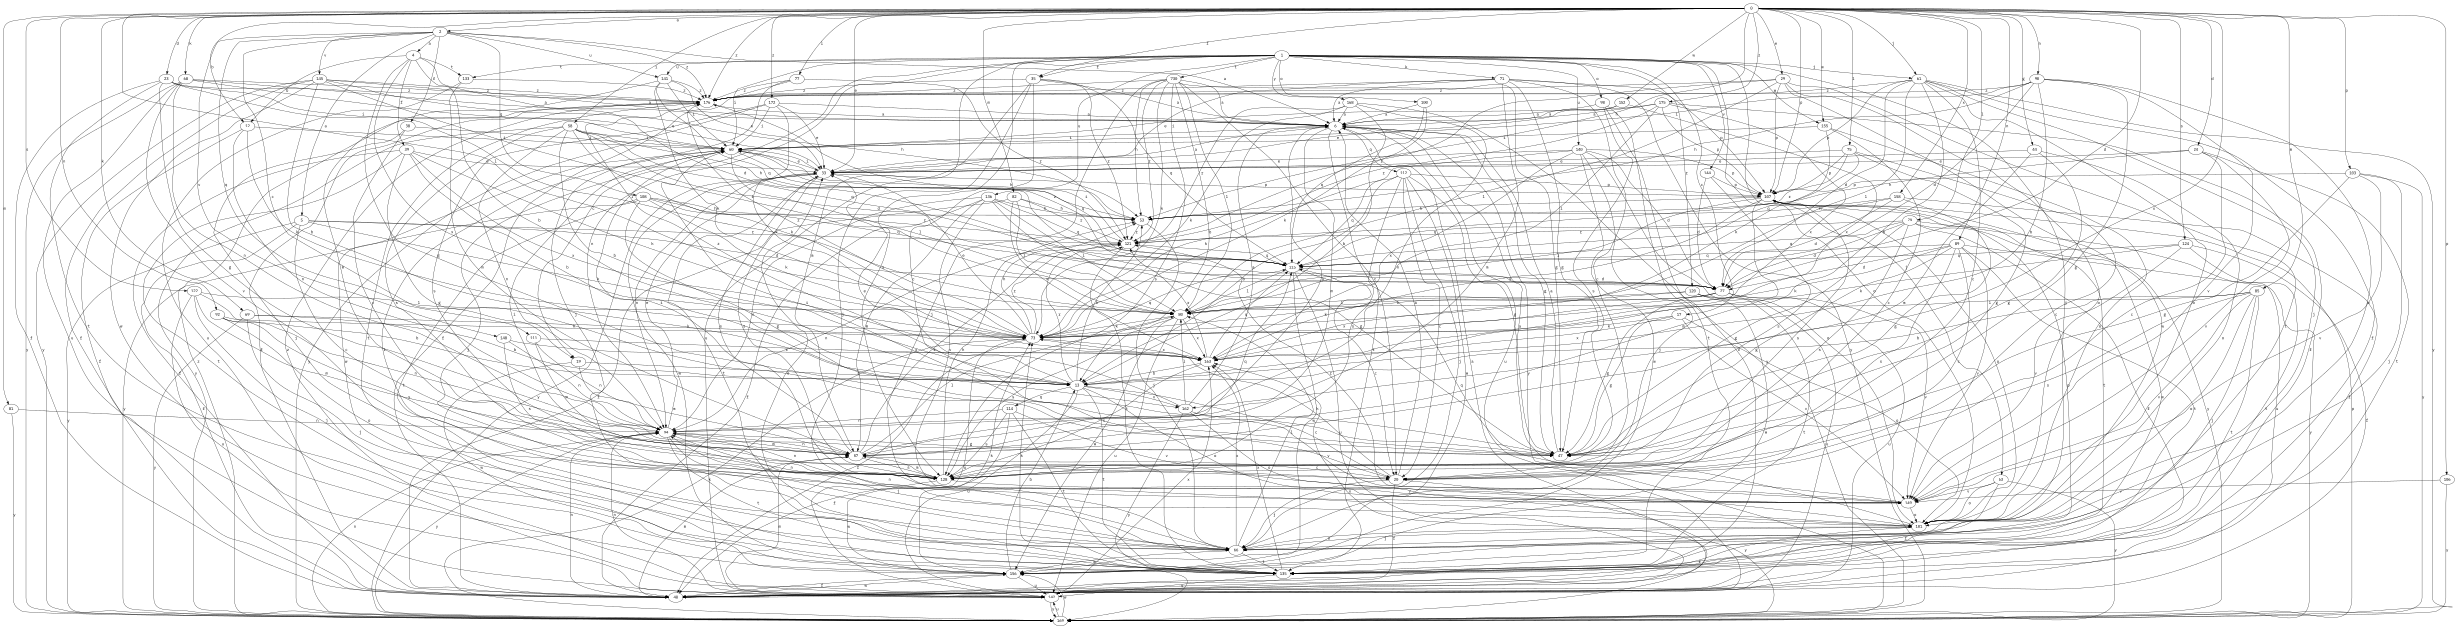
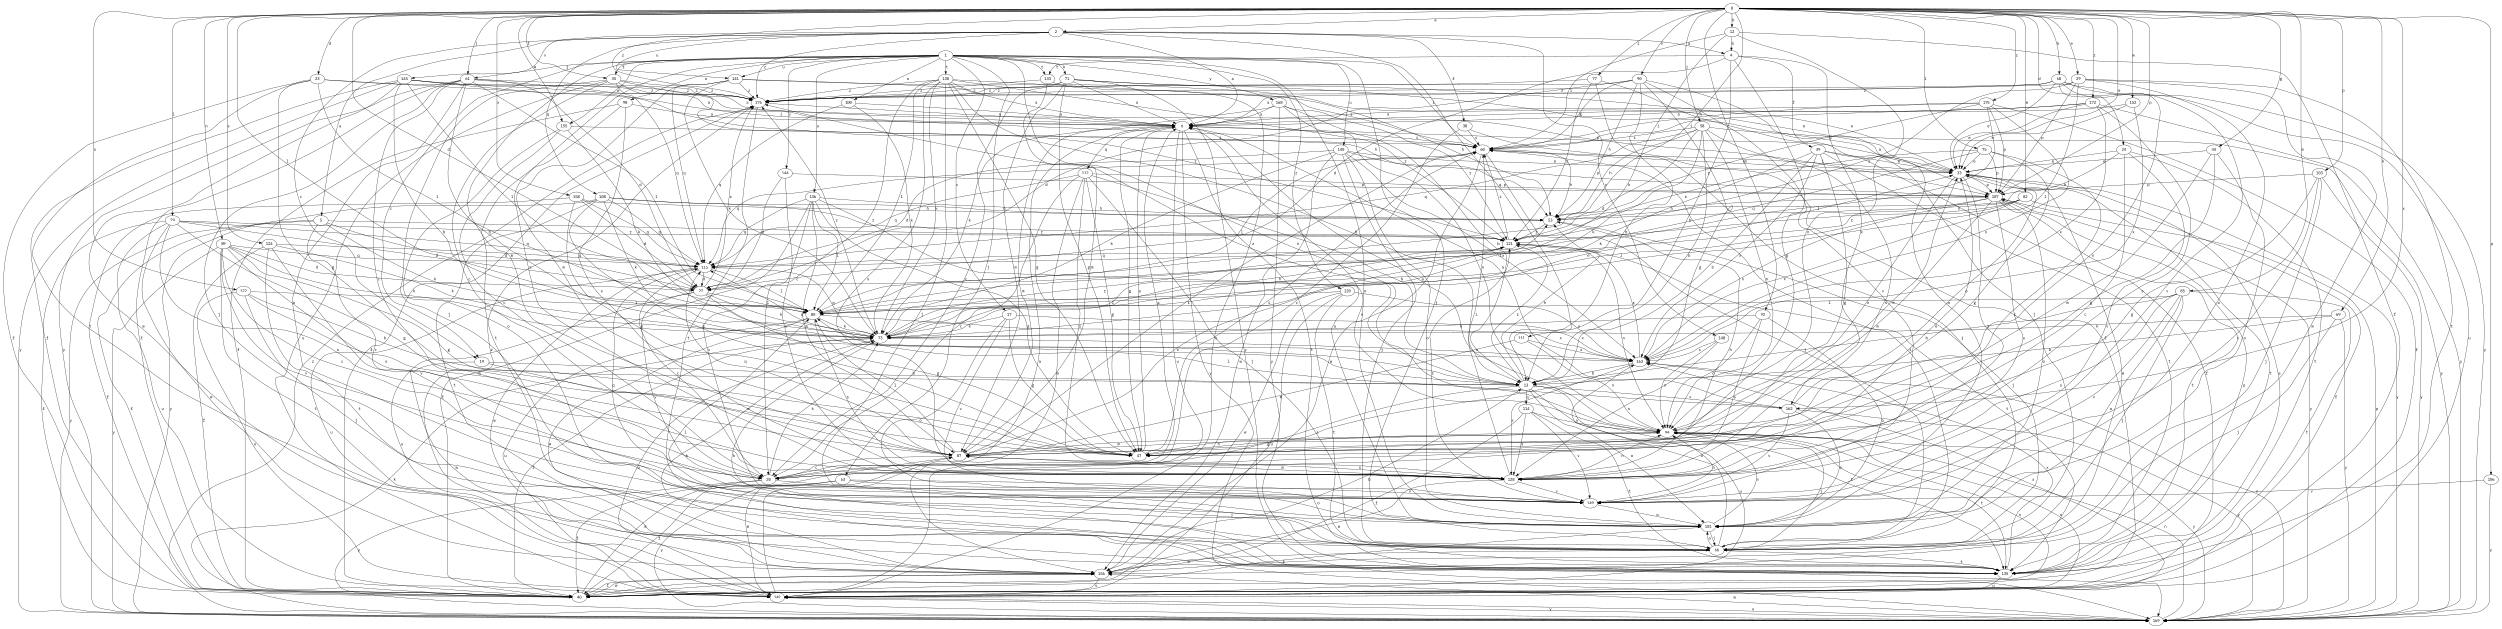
(321, 70) -> (1732, 42)
(1174, 79) -> (946, 79)
(11, 409) -> none
